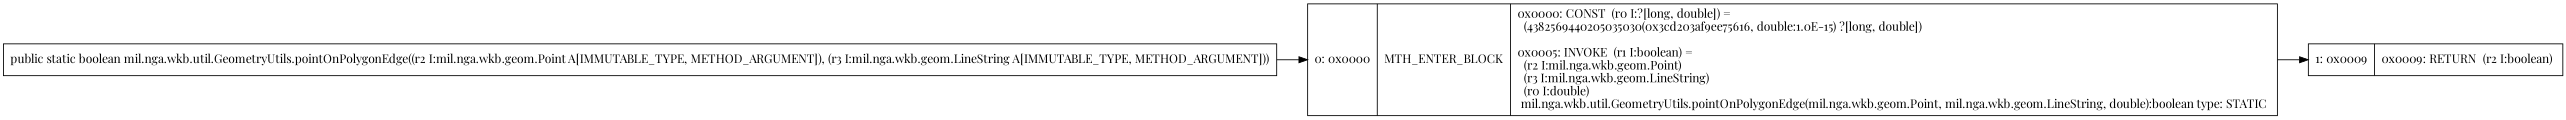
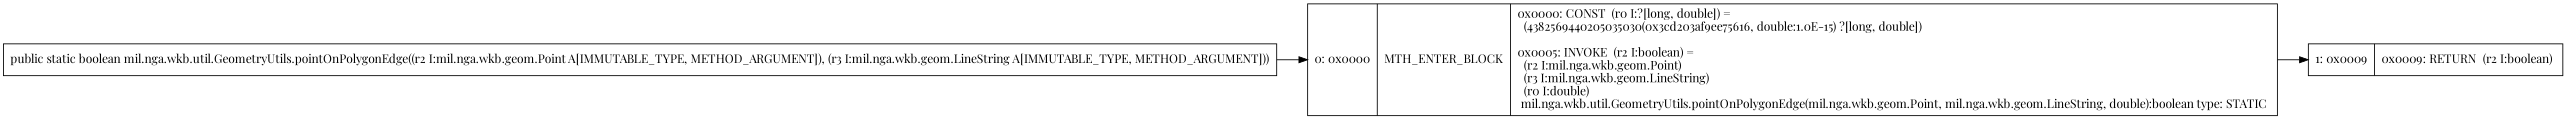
(1607, 53) -> (1608, 53)
